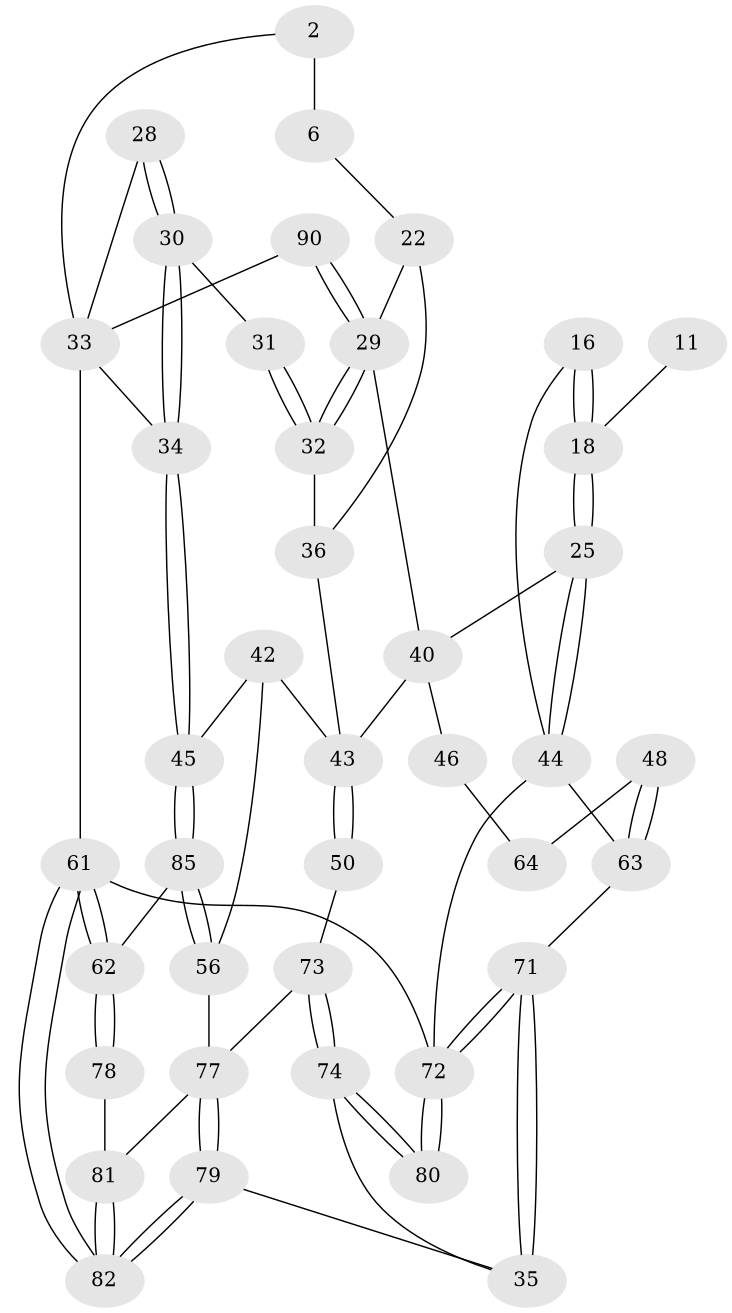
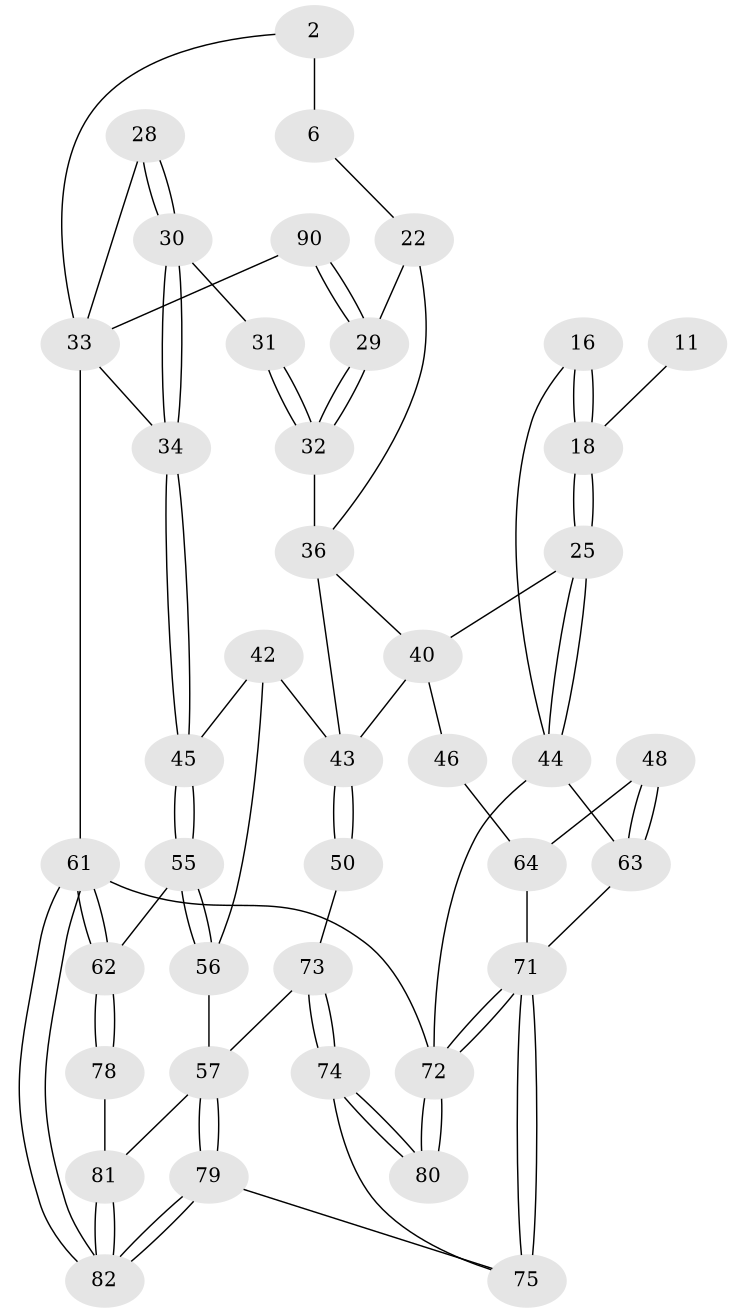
(396, 500) -> (369, 604)
(184, 865) -> (184, 865)
none -> (527, 917)
(209, 1073) -> (209, 1073)
(527, 1281) -> (527, 1281)
